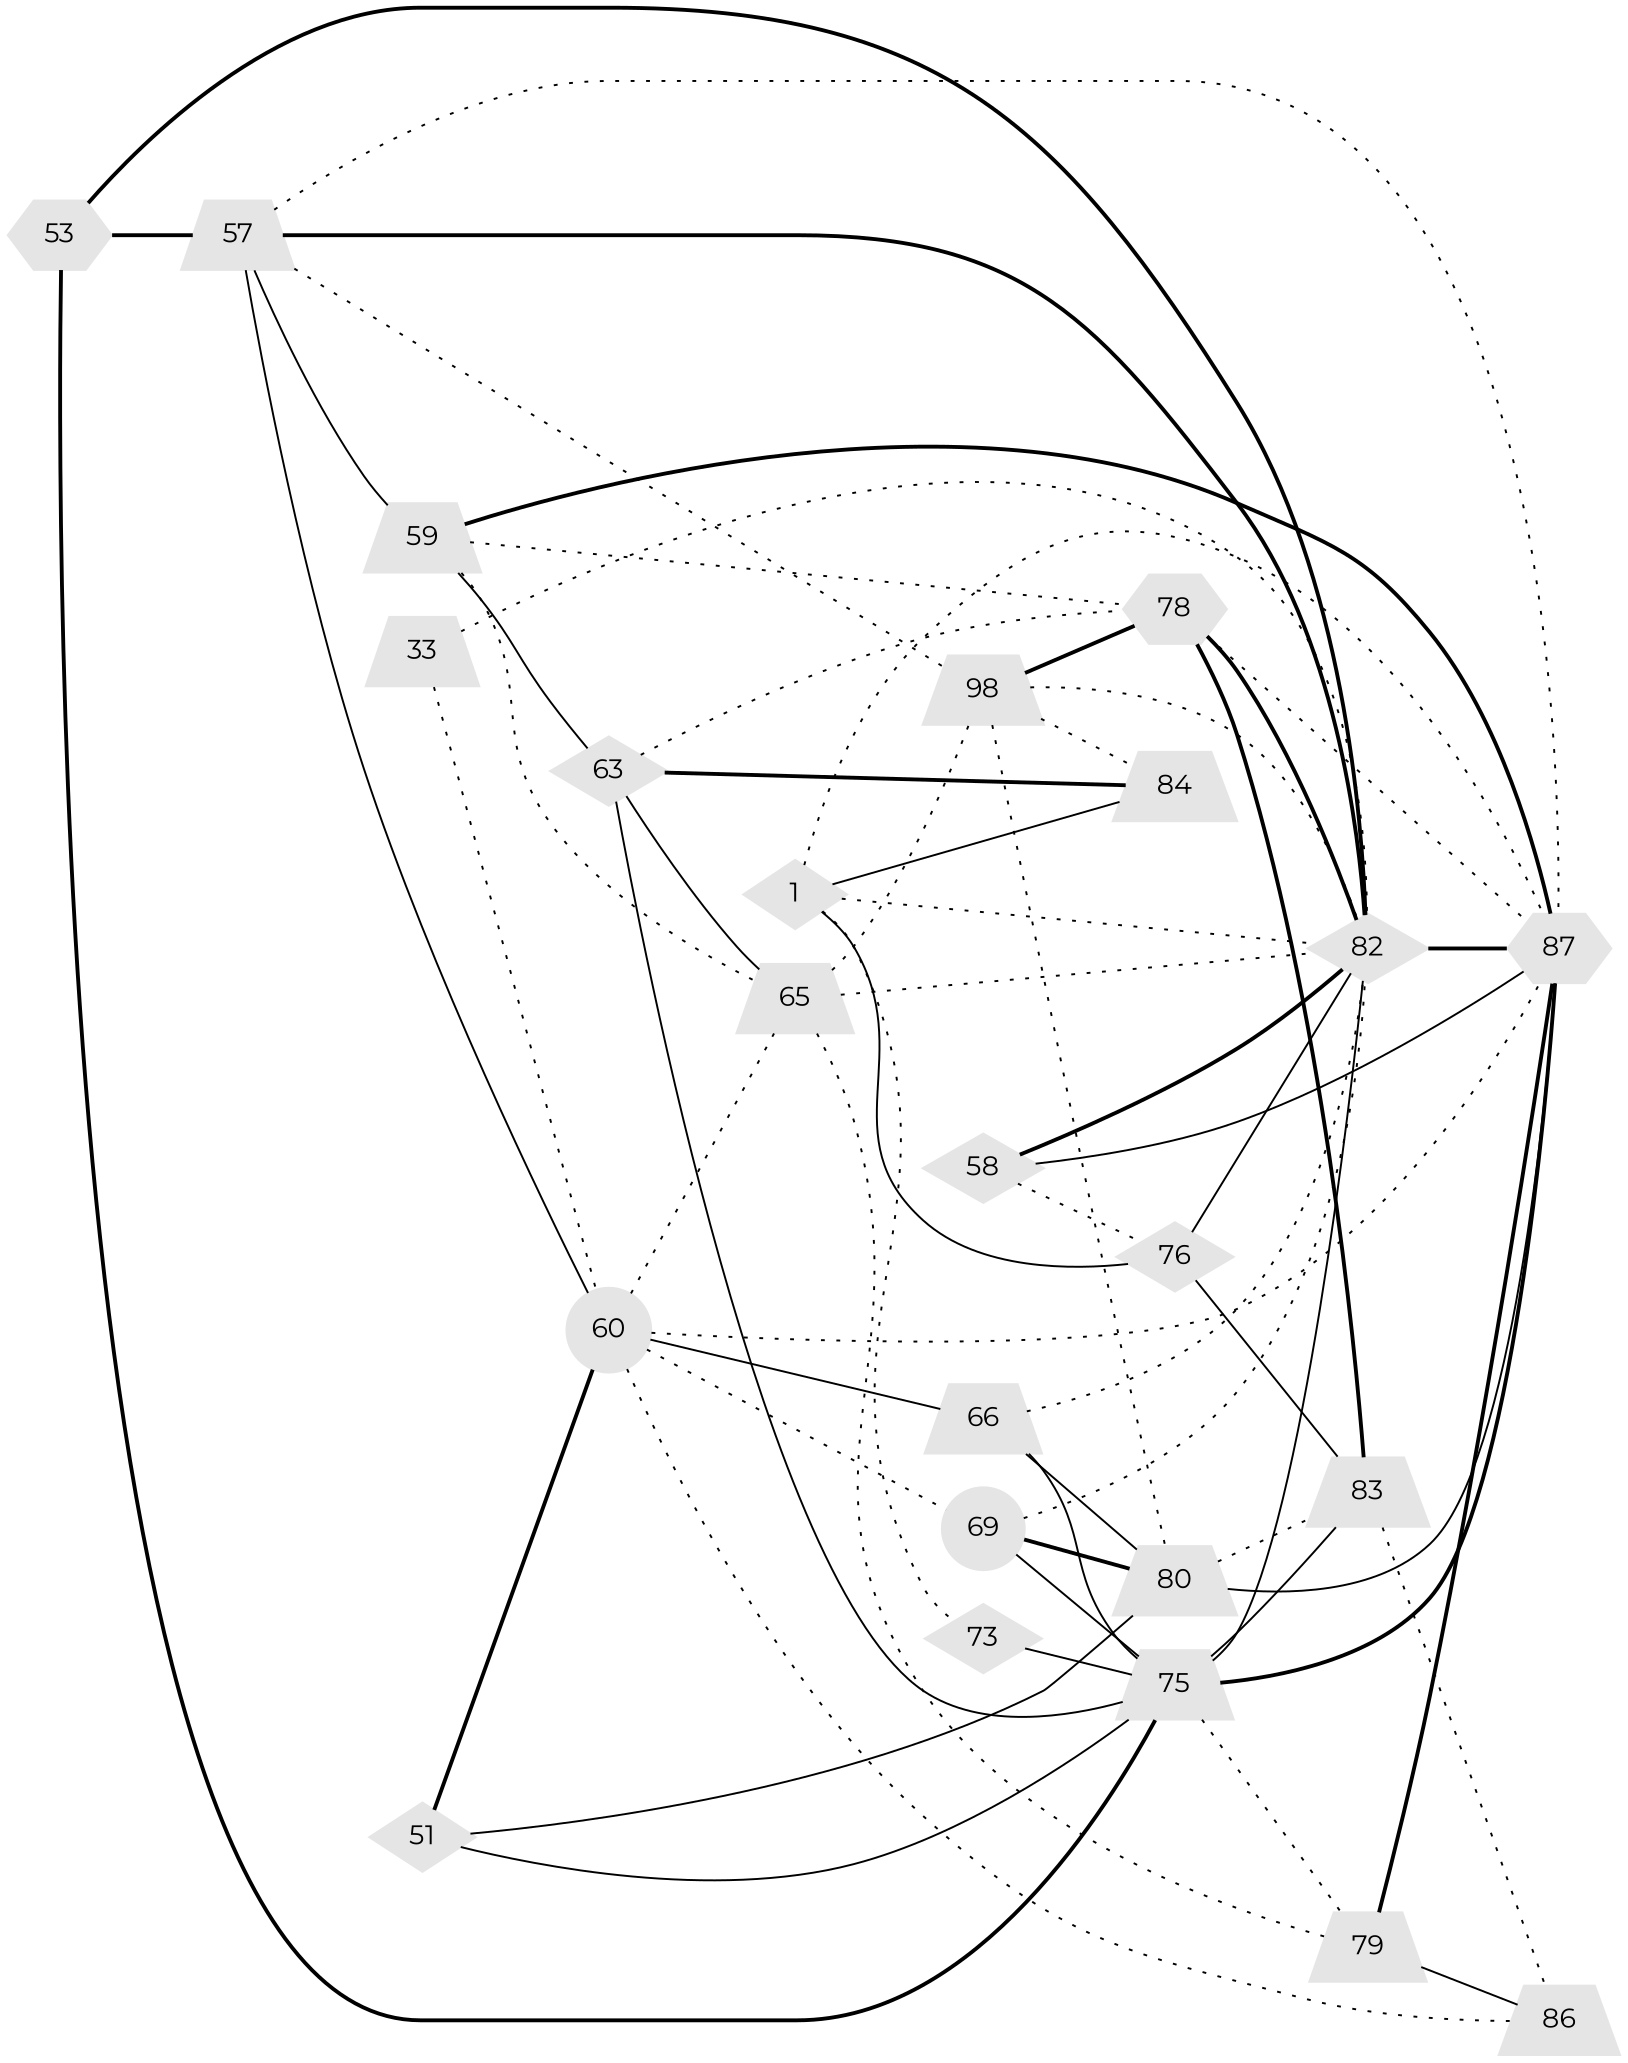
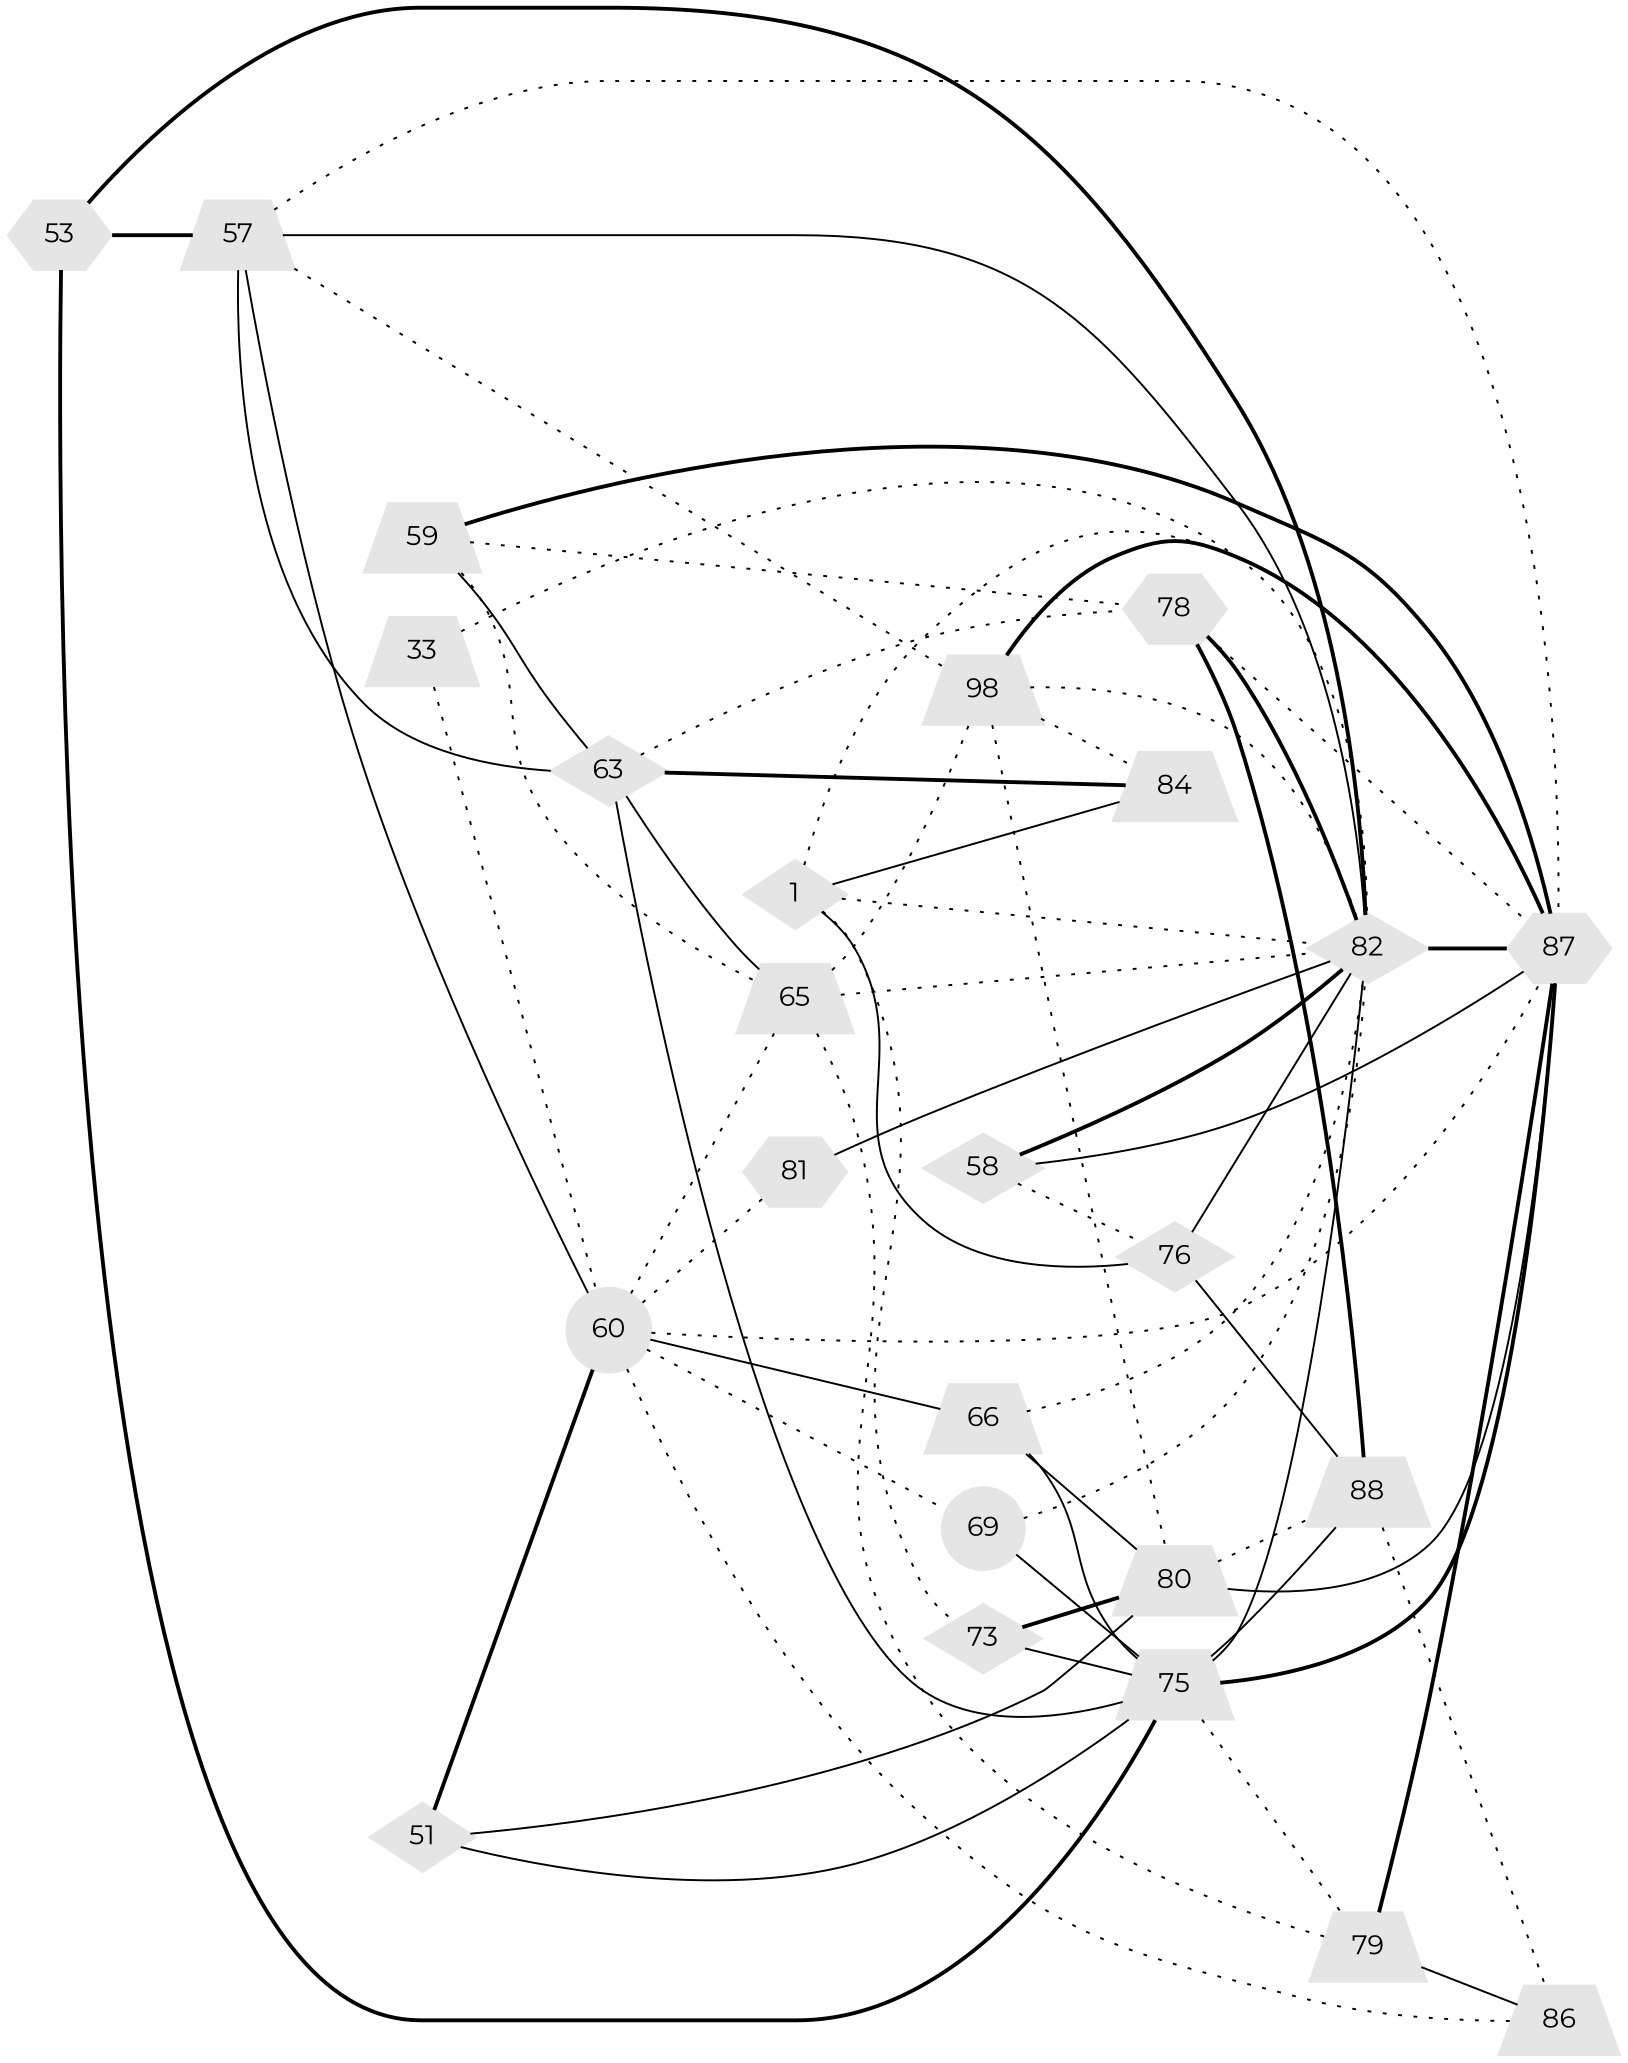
(1021, 284) -> (1021, 284)
(313, 392) -> (293, 596)
(1080, 649) -> (1324, 610)
none -> (795, 1172)
(1368, 1492) -> (1368, 1492)
(1064, 1550) -> (1068, 1613)
